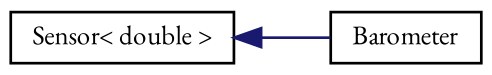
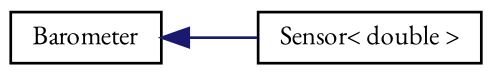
(296, 38) -> (223, 38)
